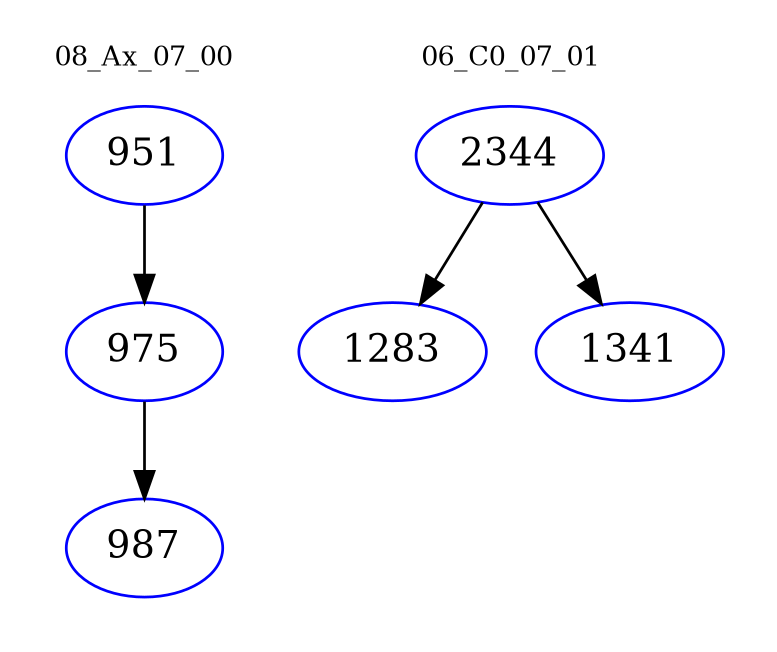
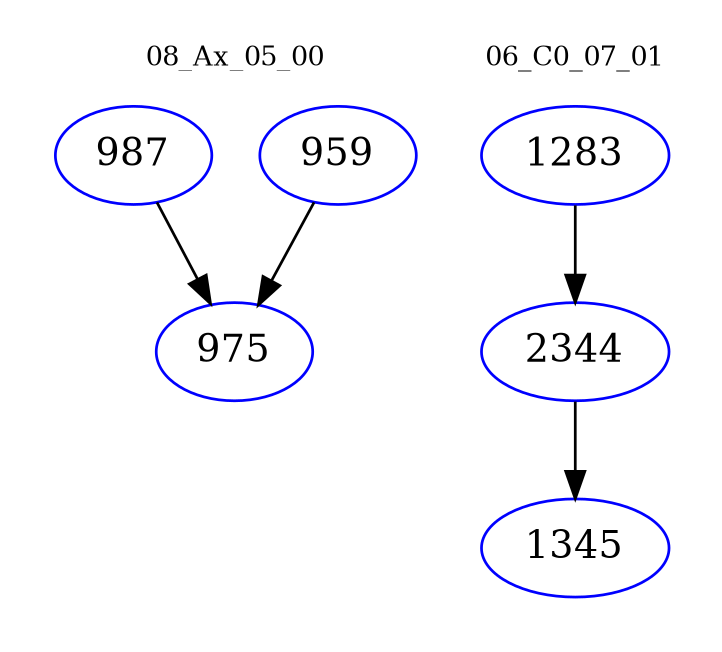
(144, 59) -> (236, 59)
(144, 155) -> (338, 155)
(459, 241) -> (575, 240)
(630, 352) -> (575, 548)
(144, 436) -> (177, 241)
